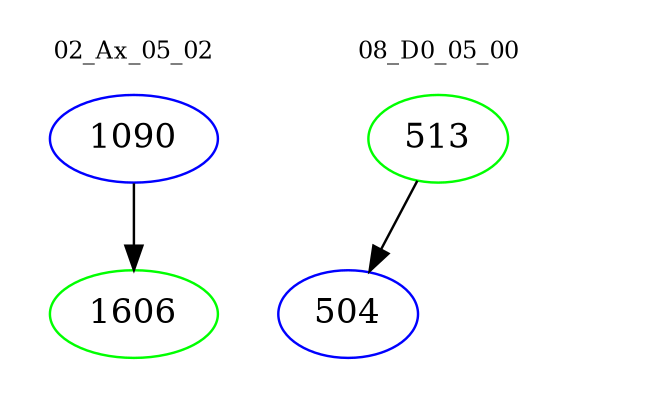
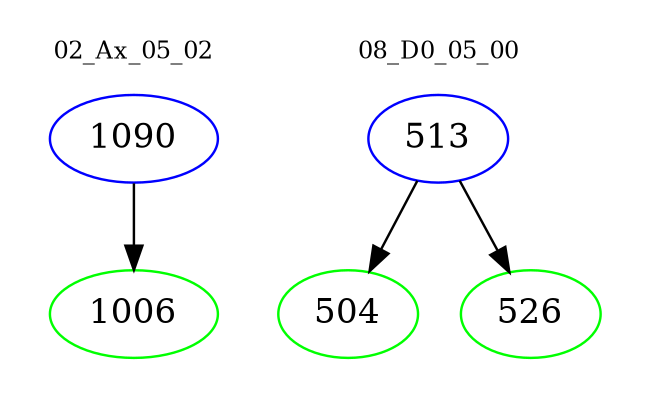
(438, 139) -> (438, 139)
(134, 314) -> (134, 314)
(348, 314) -> (348, 314)
none -> (531, 314)
